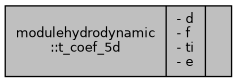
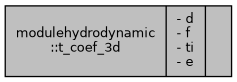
(86, 48) -> (86, 48)
